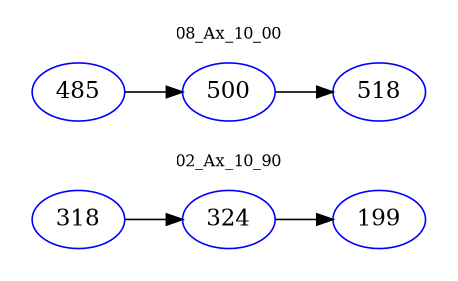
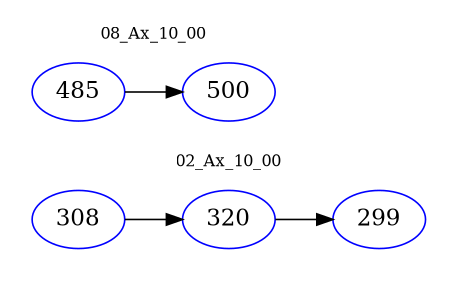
(379, 92) -> none
(229, 162) -> (229, 162)
(78, 219) -> (78, 219)
(229, 219) -> (229, 219)
(379, 219) -> (379, 219)
